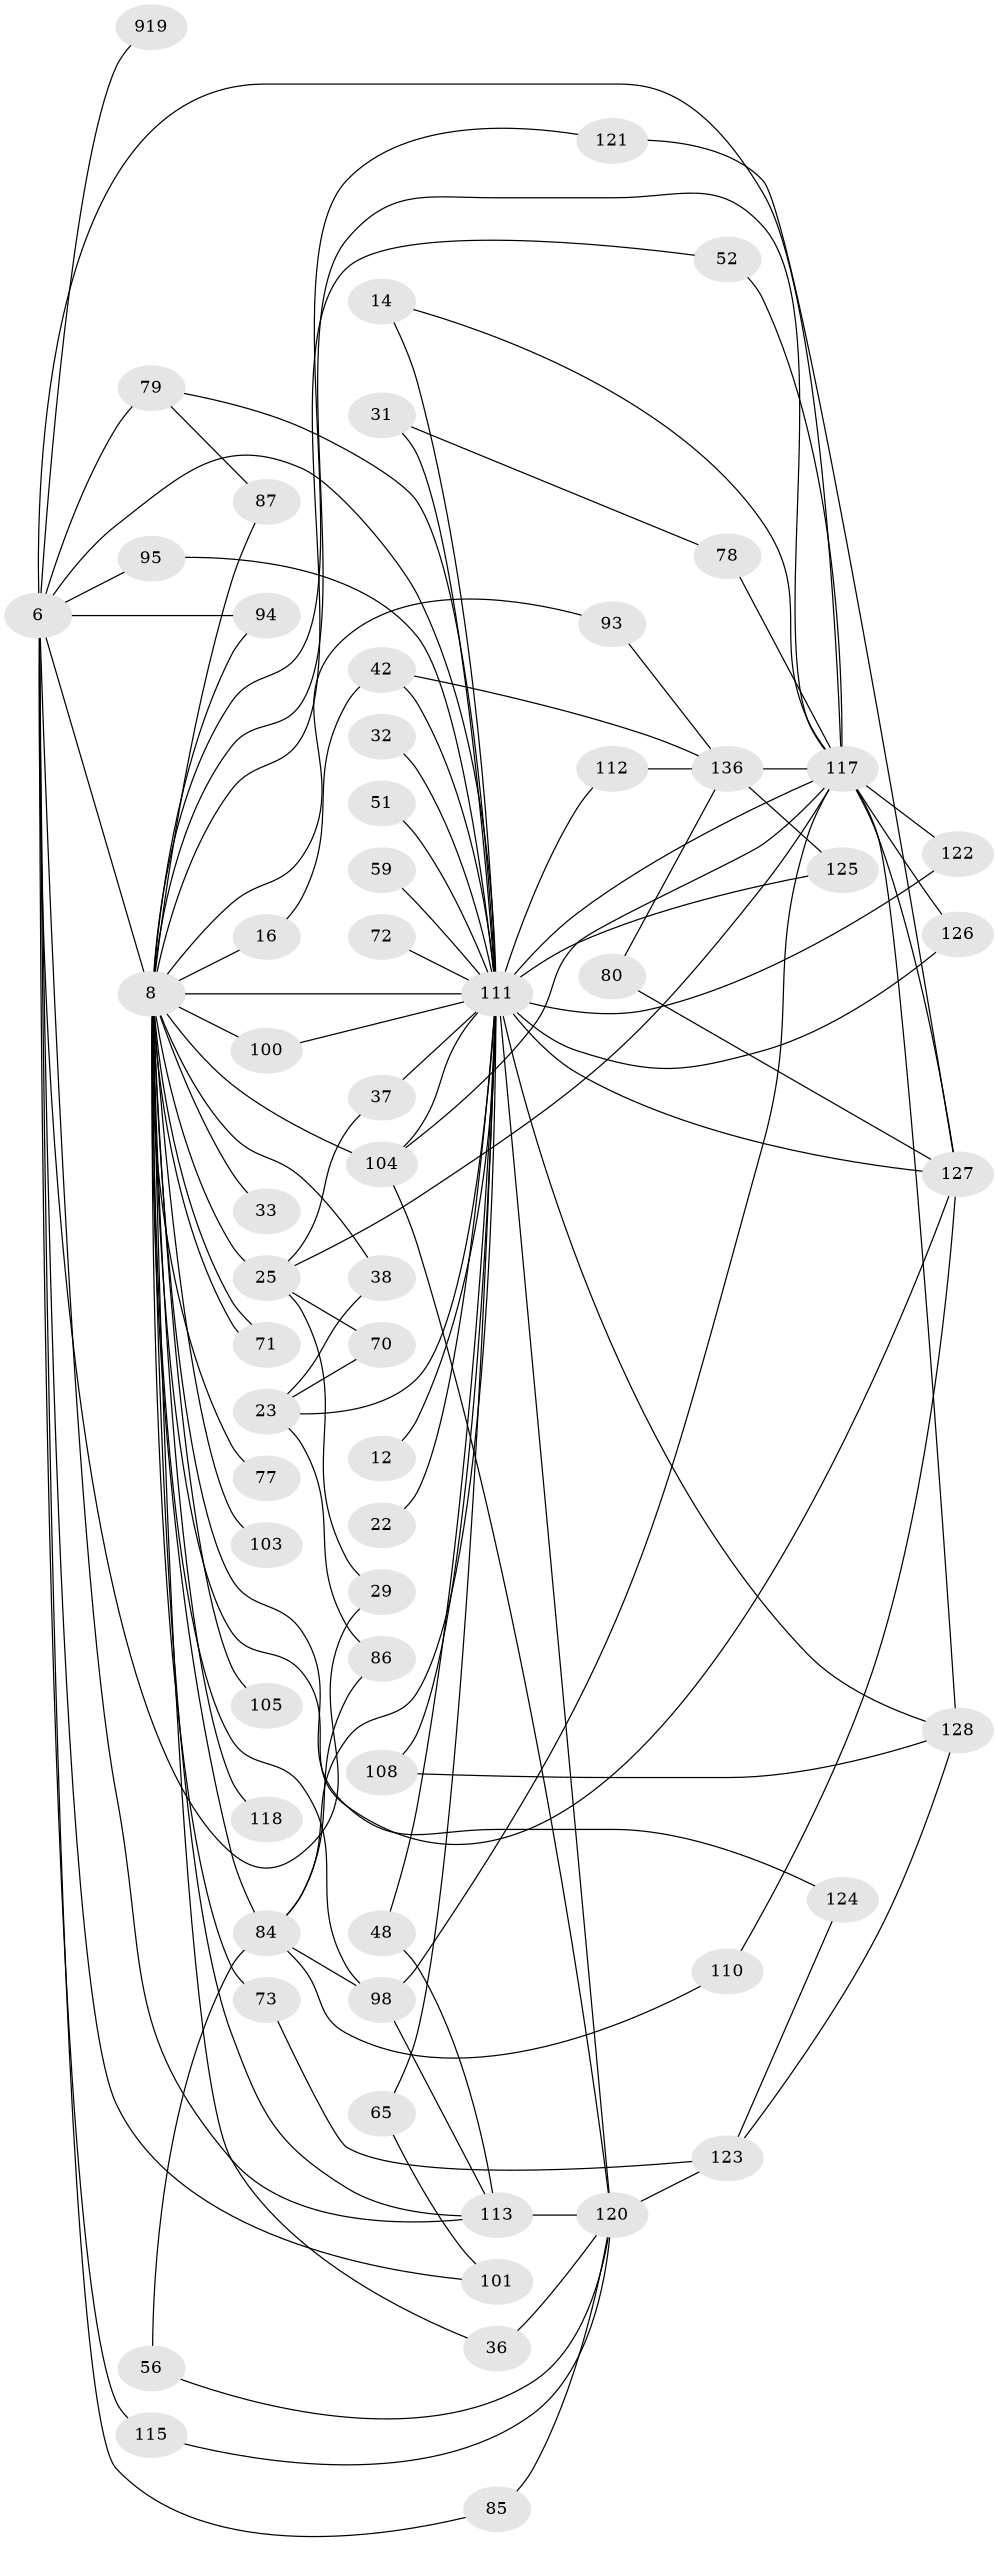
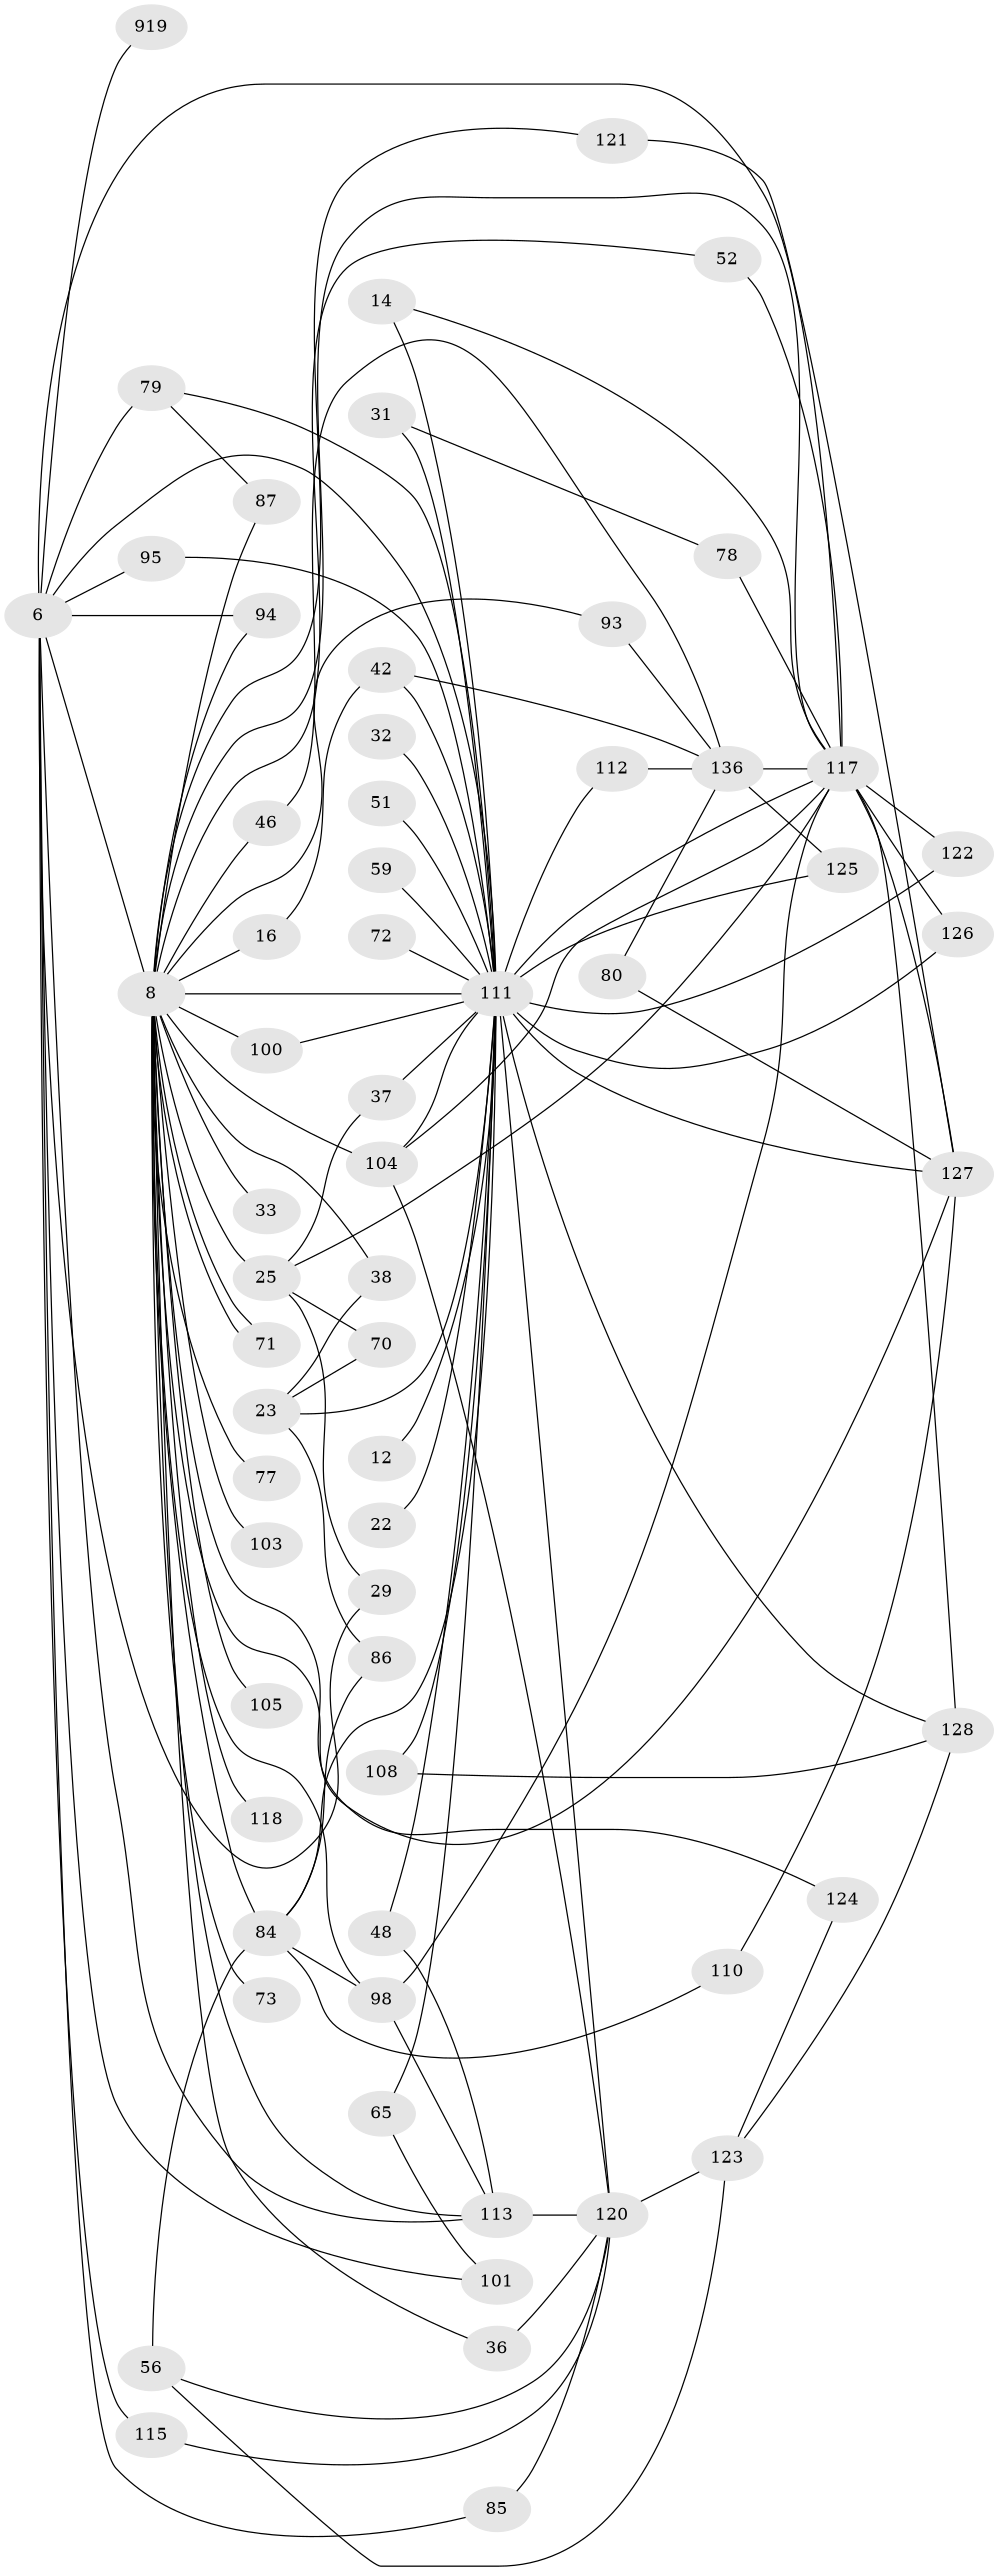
none -> (267, 823)
(446, 2168) -> (543, 2557)
